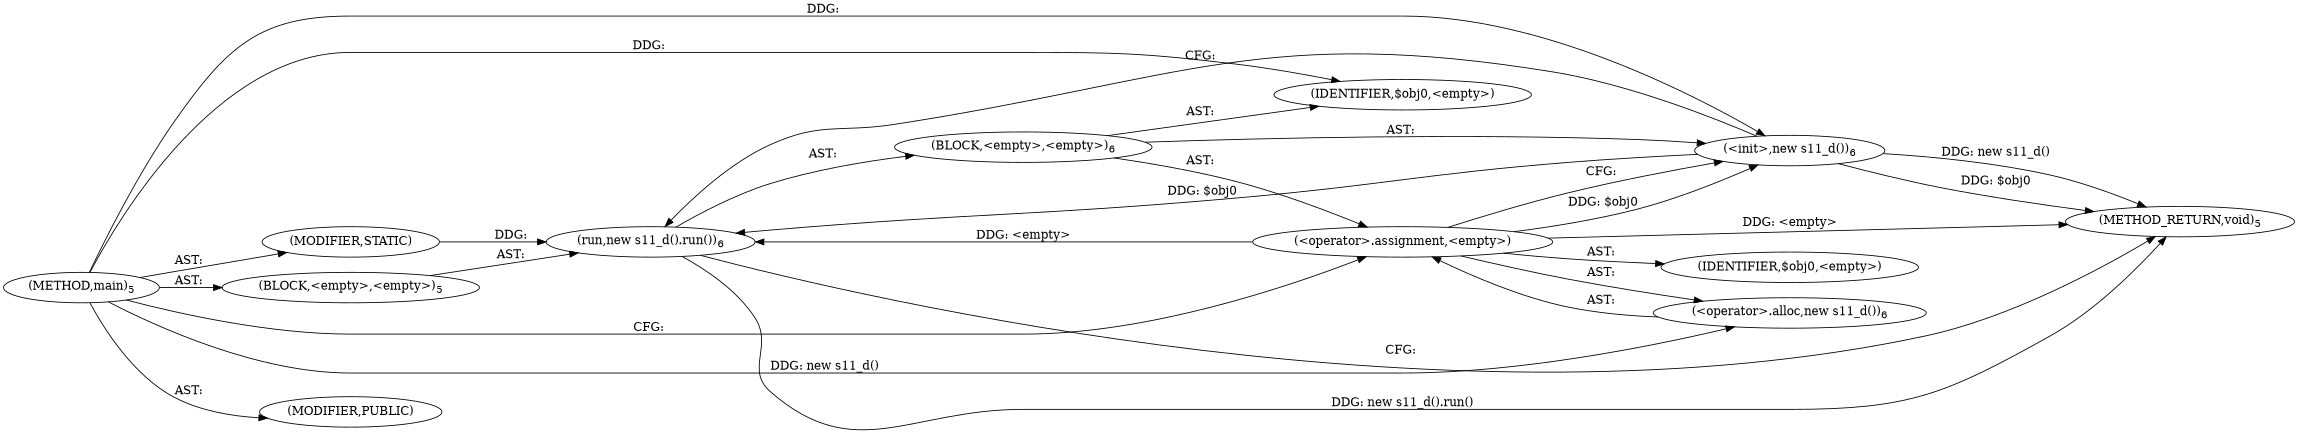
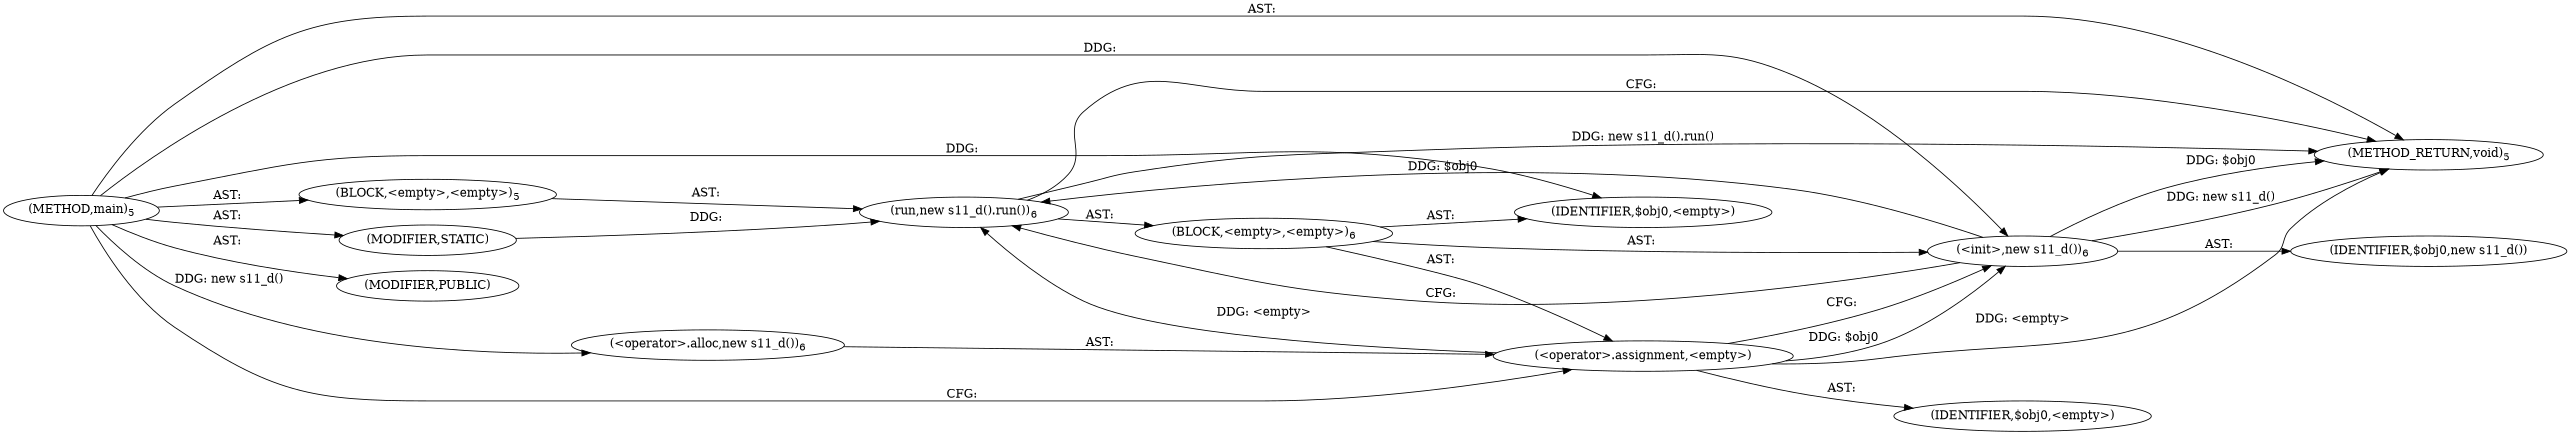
none -> (1224, 16)
none -> (2429, 251)
(1577, 281) -> none
